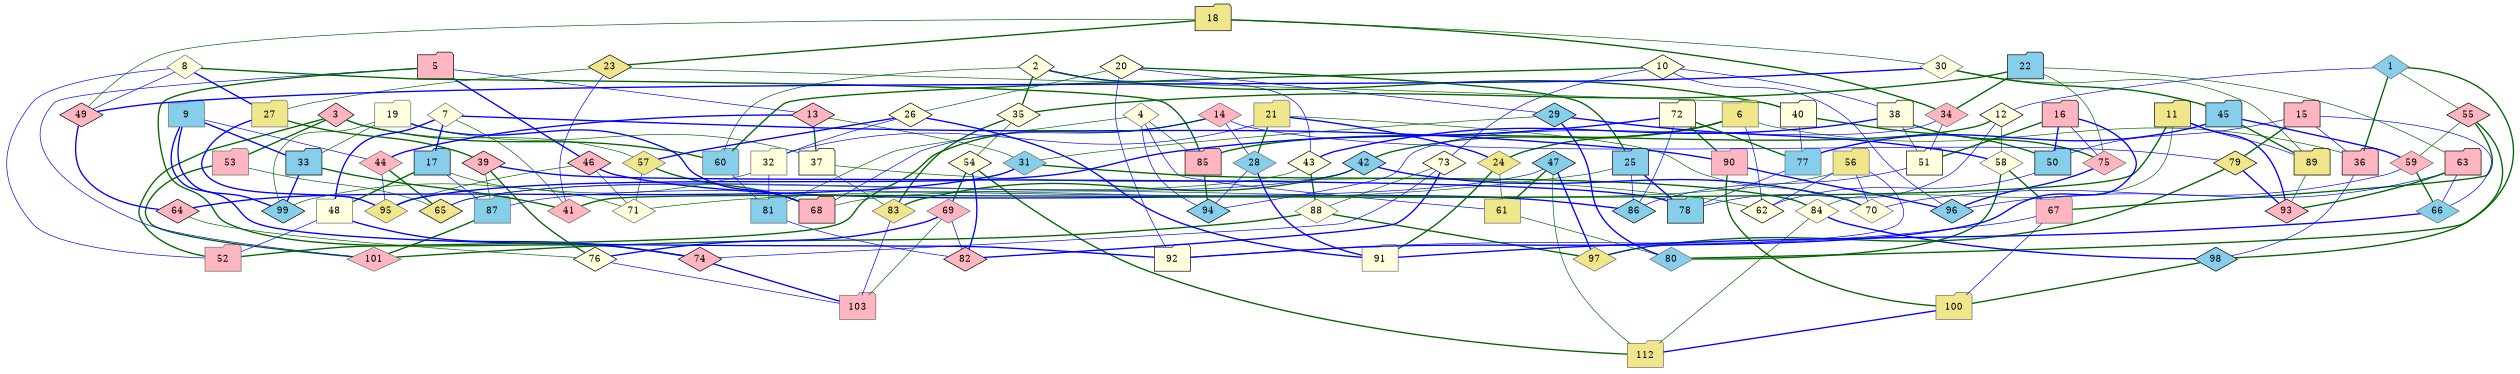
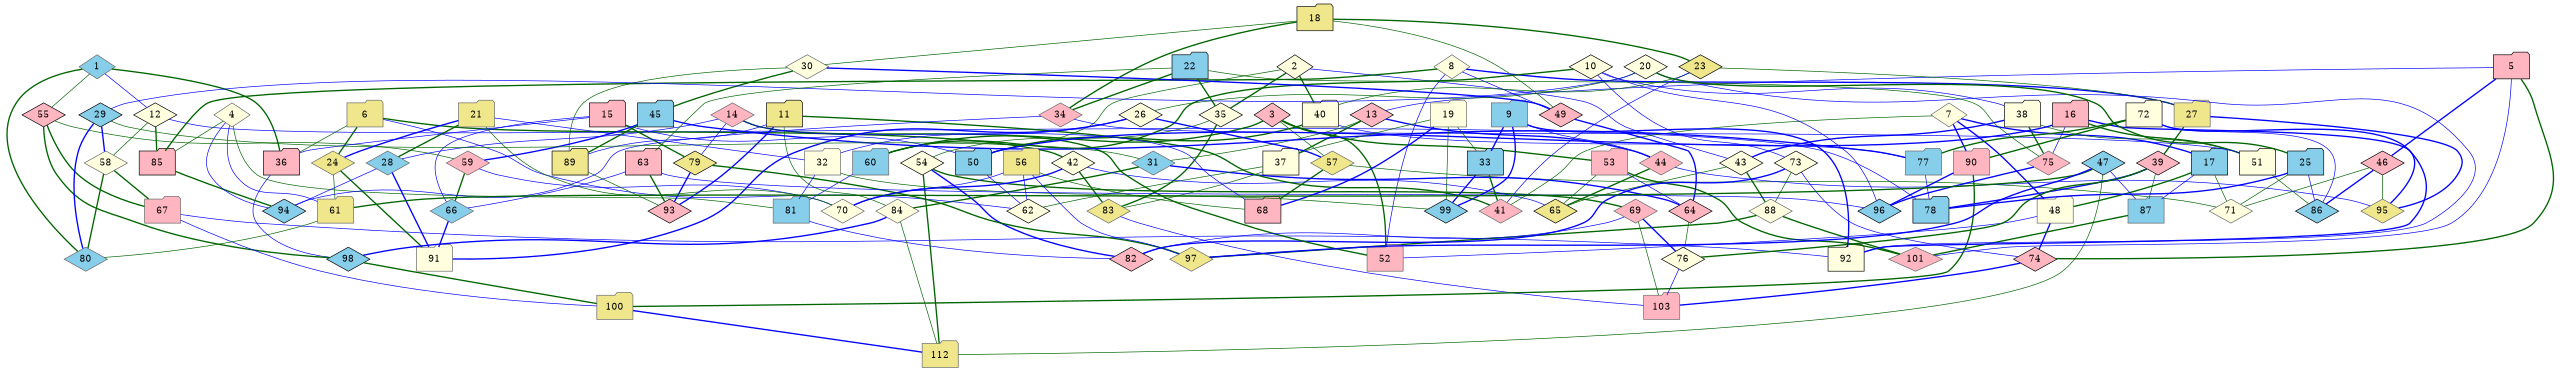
(1364, 163) -> (1073, 163)
(1835, 180) -> (2288, 187)
none -> (1654, 189)
